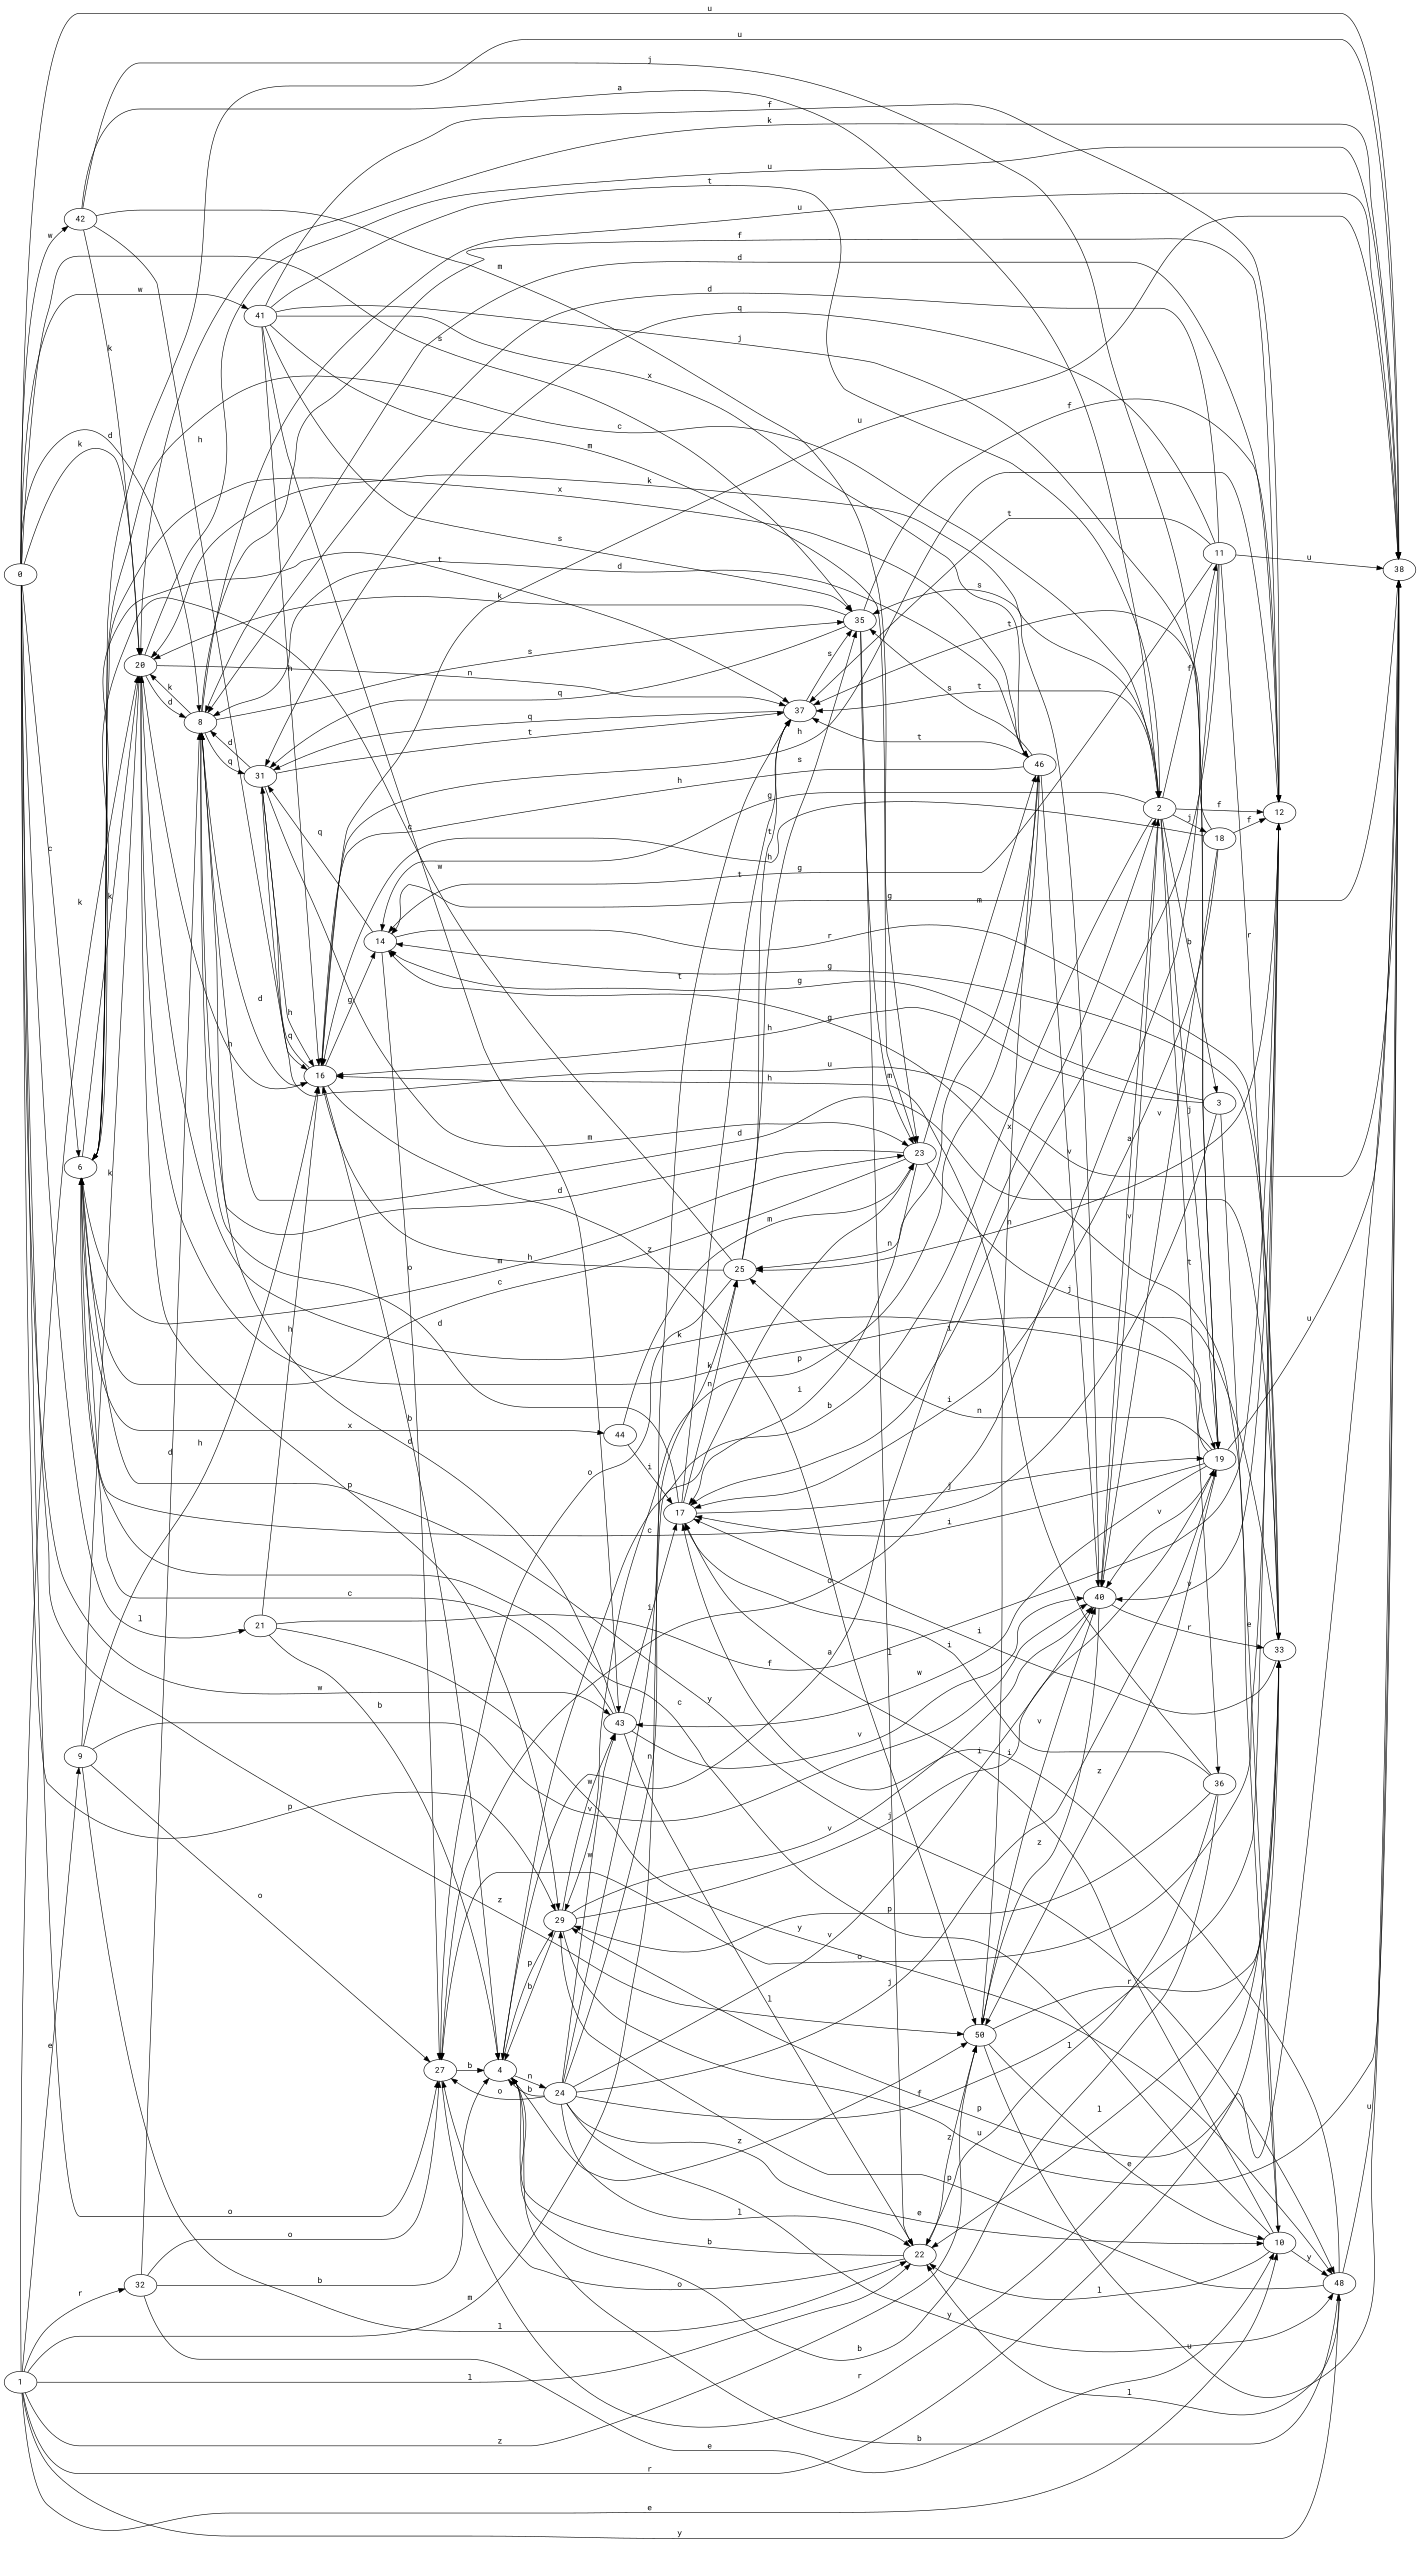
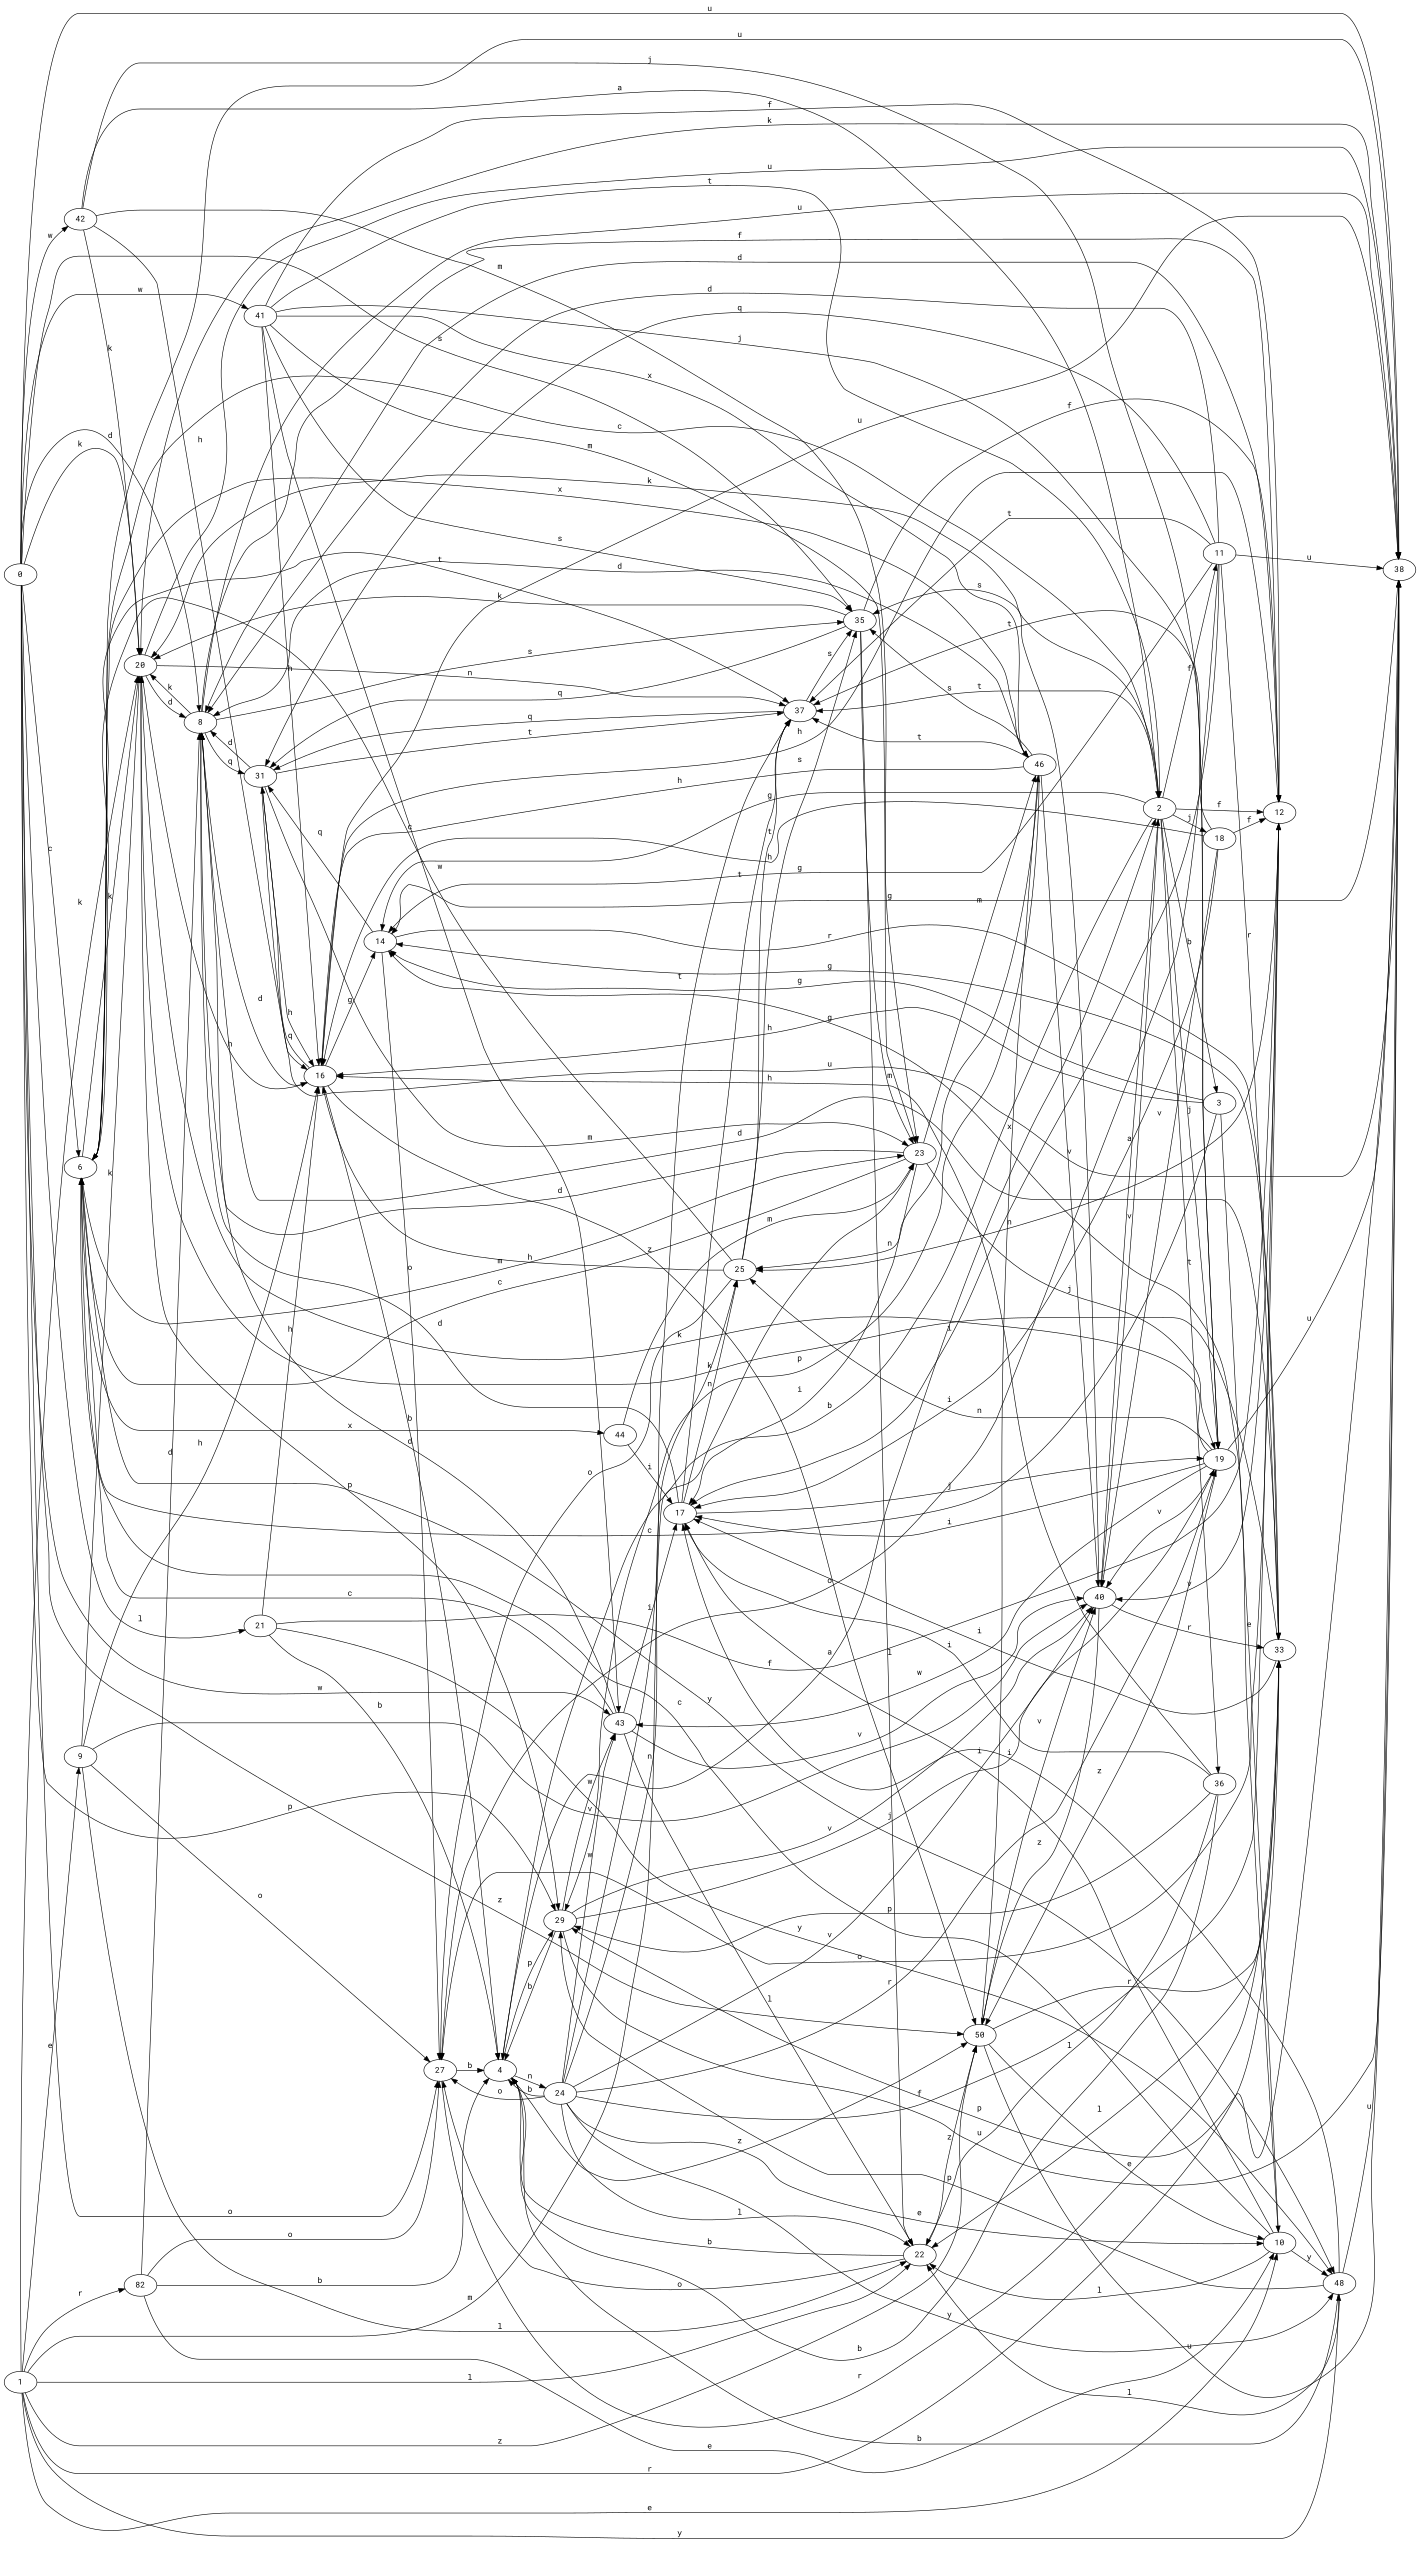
(890, 1982) -> (890, 1982)
(140, 2285) -> (140, 2285)
